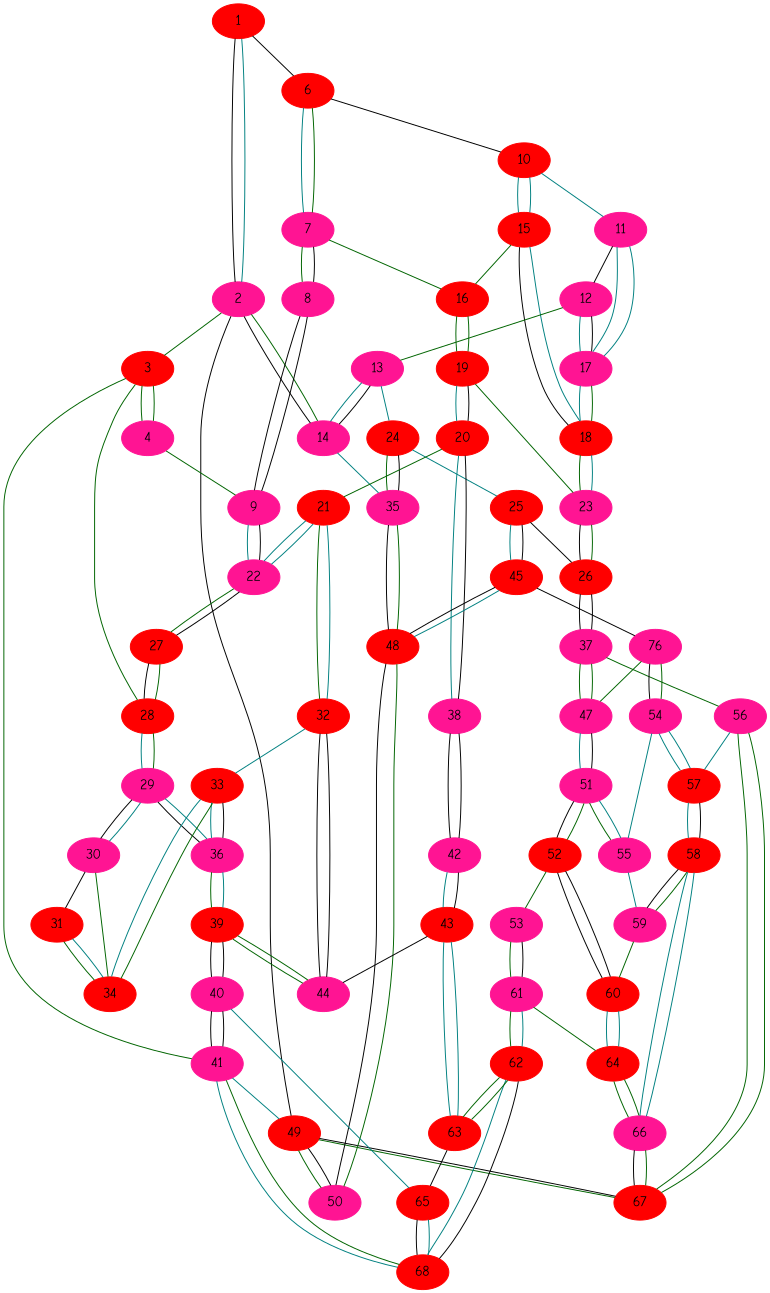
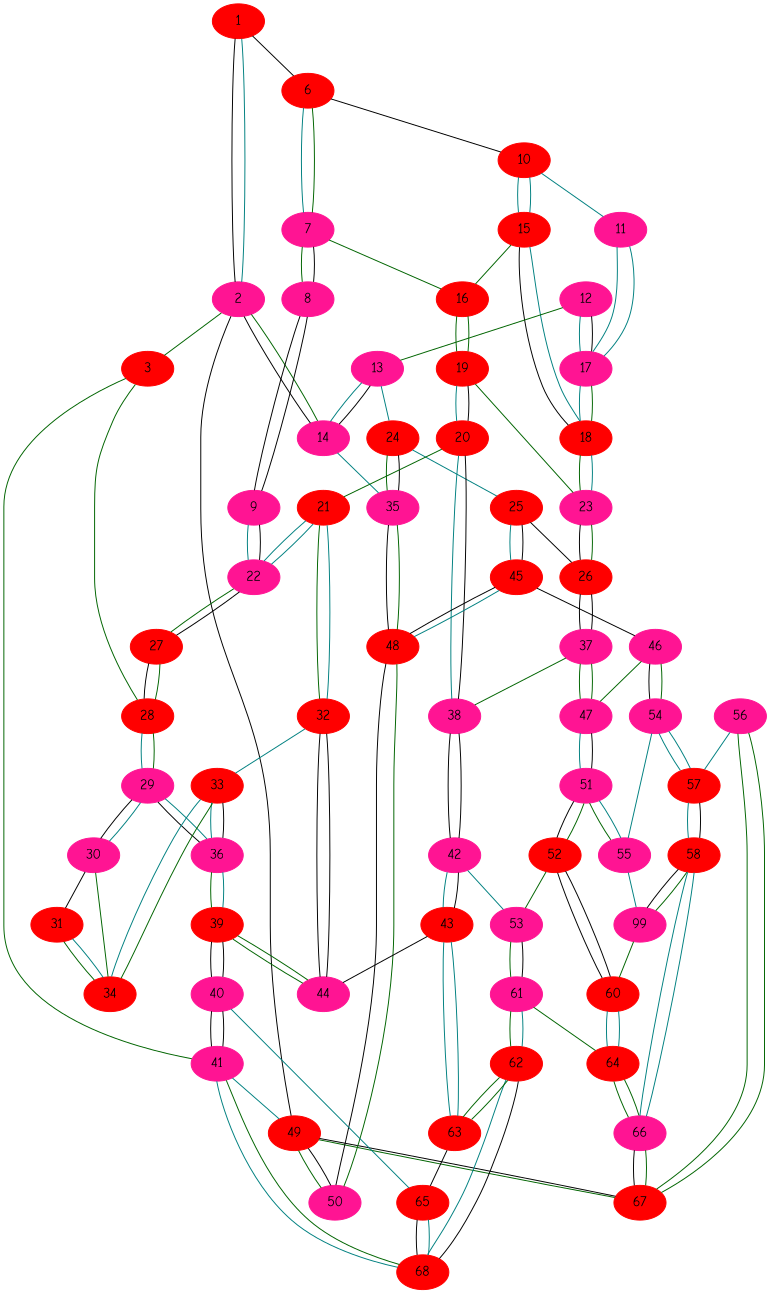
(603, 265) -> none
(148, 438) -> none
(655, 647) -> (655, 647)
(668, 685) -> (520, 681)
none -> (486, 890)
(640, 925) -> (640, 925)
